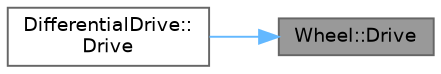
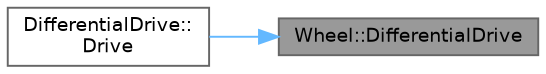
(356, 37) -> (409, 37)
